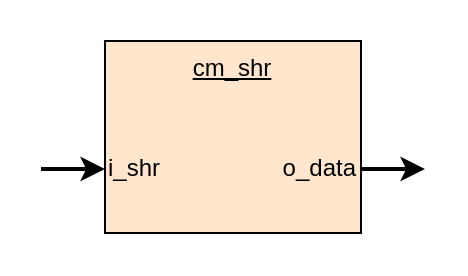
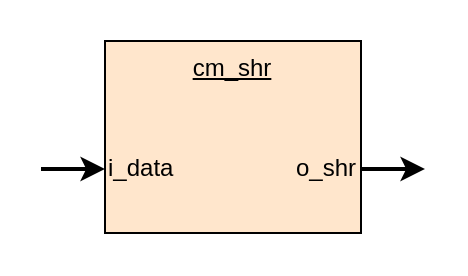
(139, 169) -> (146, 169)
(317, 169) -> (323, 169)
